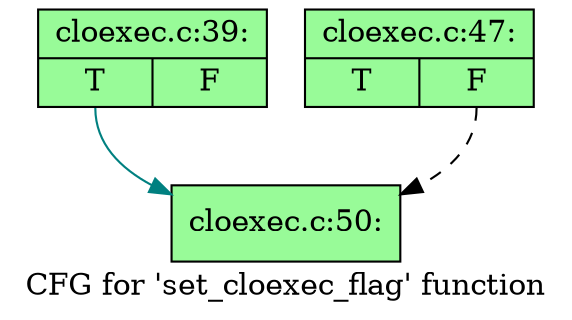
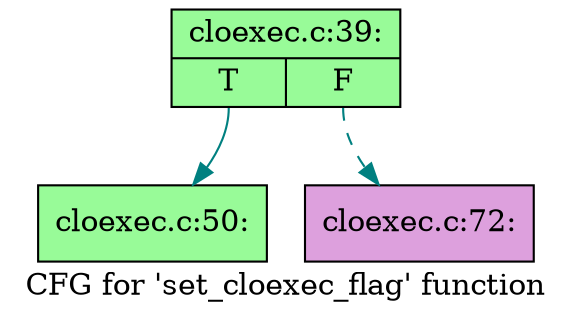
(419, 58) -> none
none -> (419, 223)
